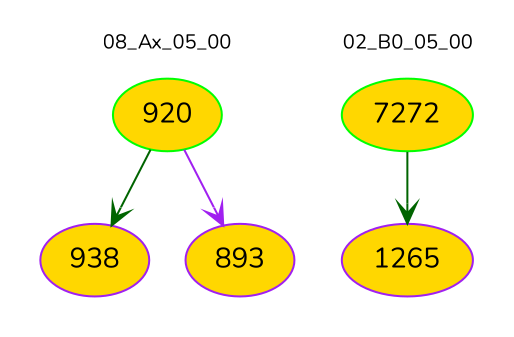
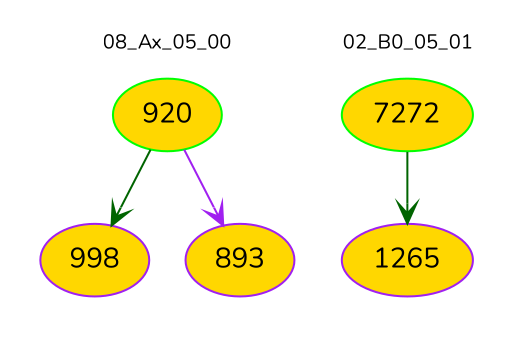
(408, 43) -> (408, 43)
(95, 260) -> (95, 260)
